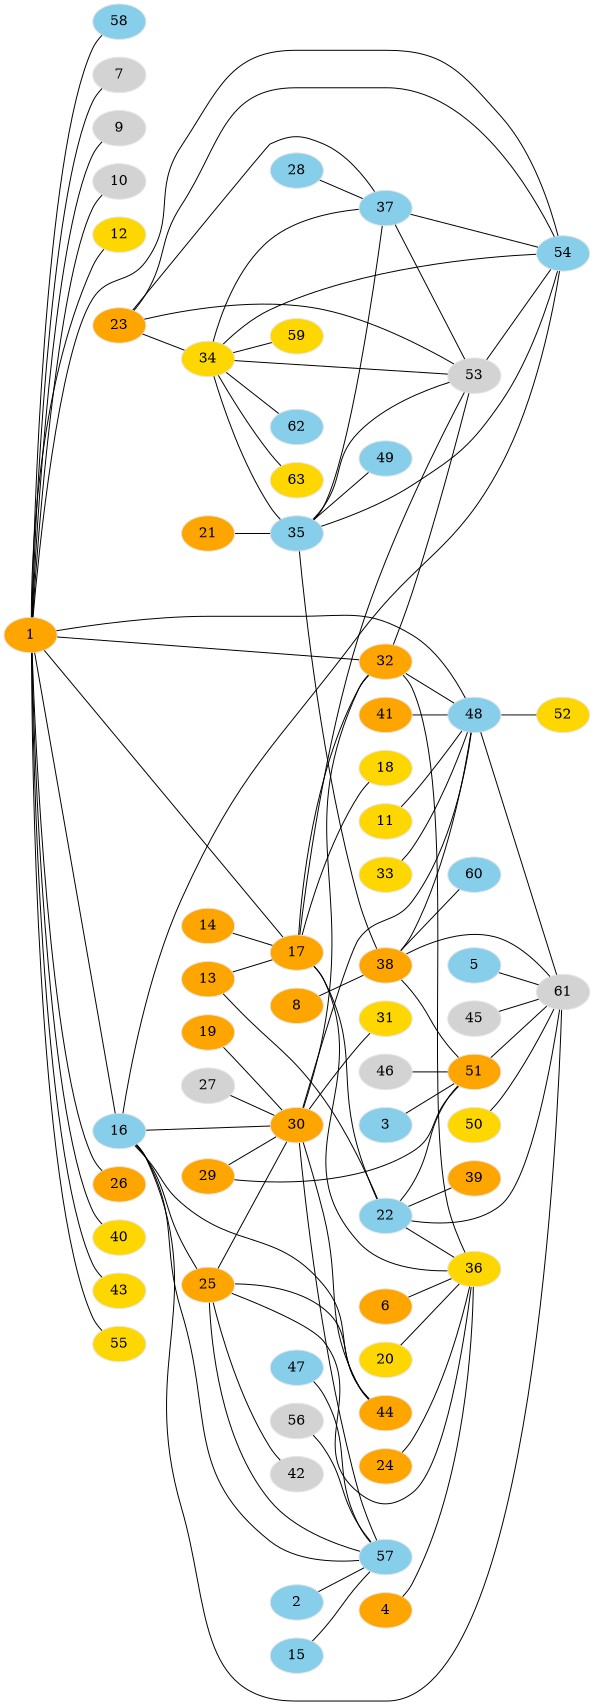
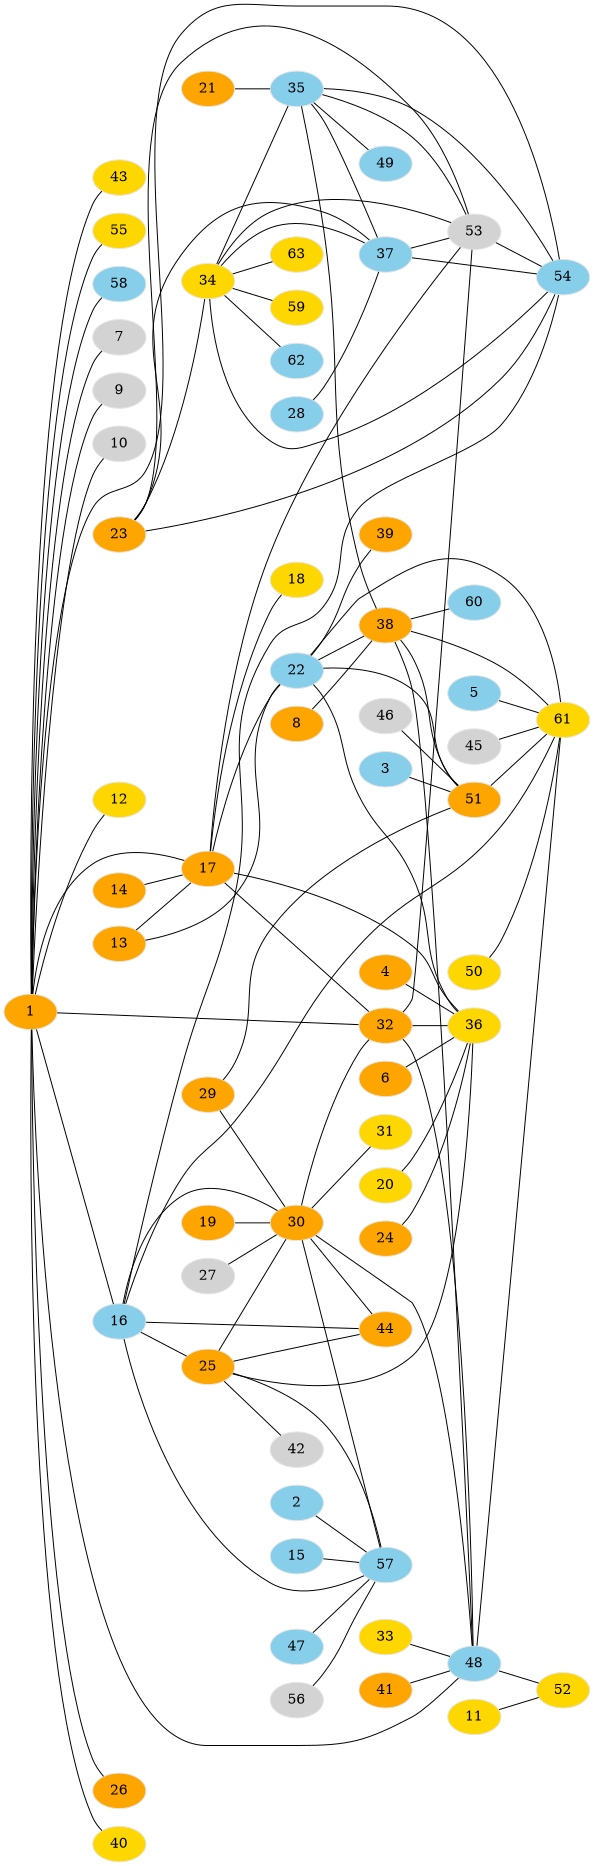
none -> (341, 648)
(437, 764) -> (519, 1704)
(563, 992) -> (563, 720)
